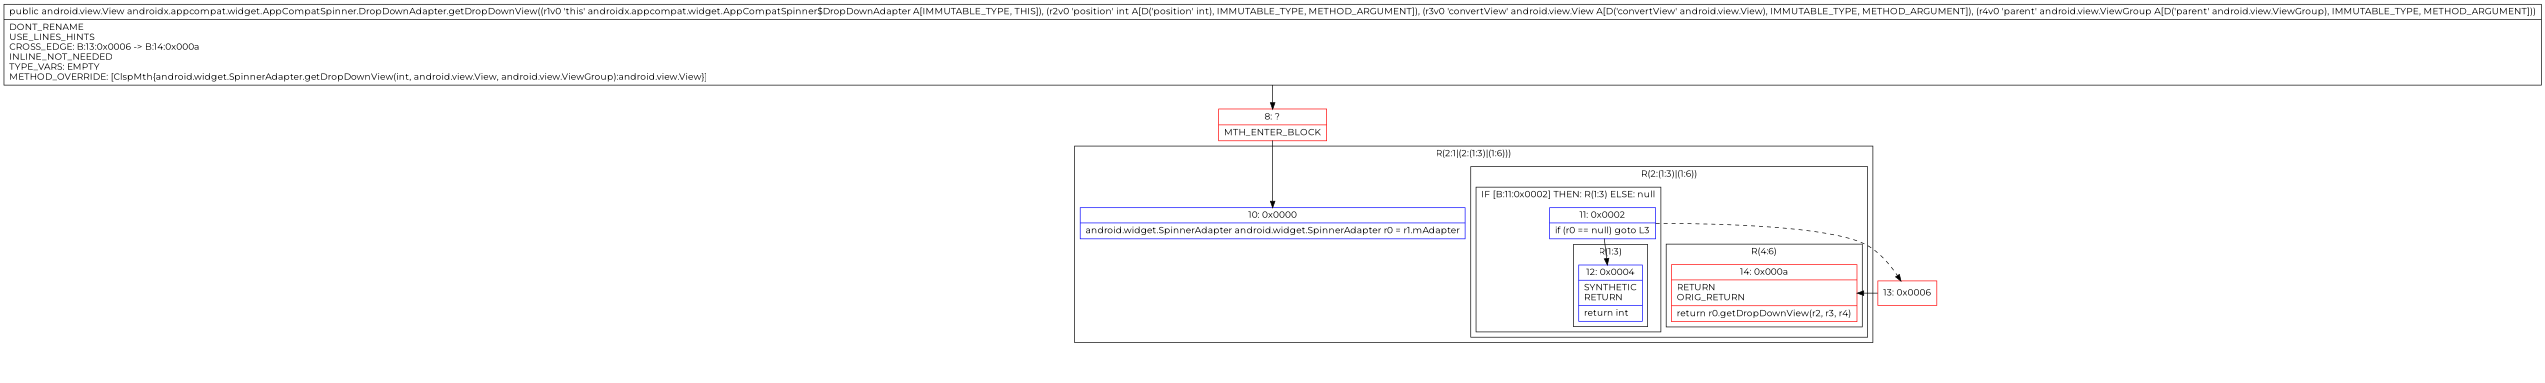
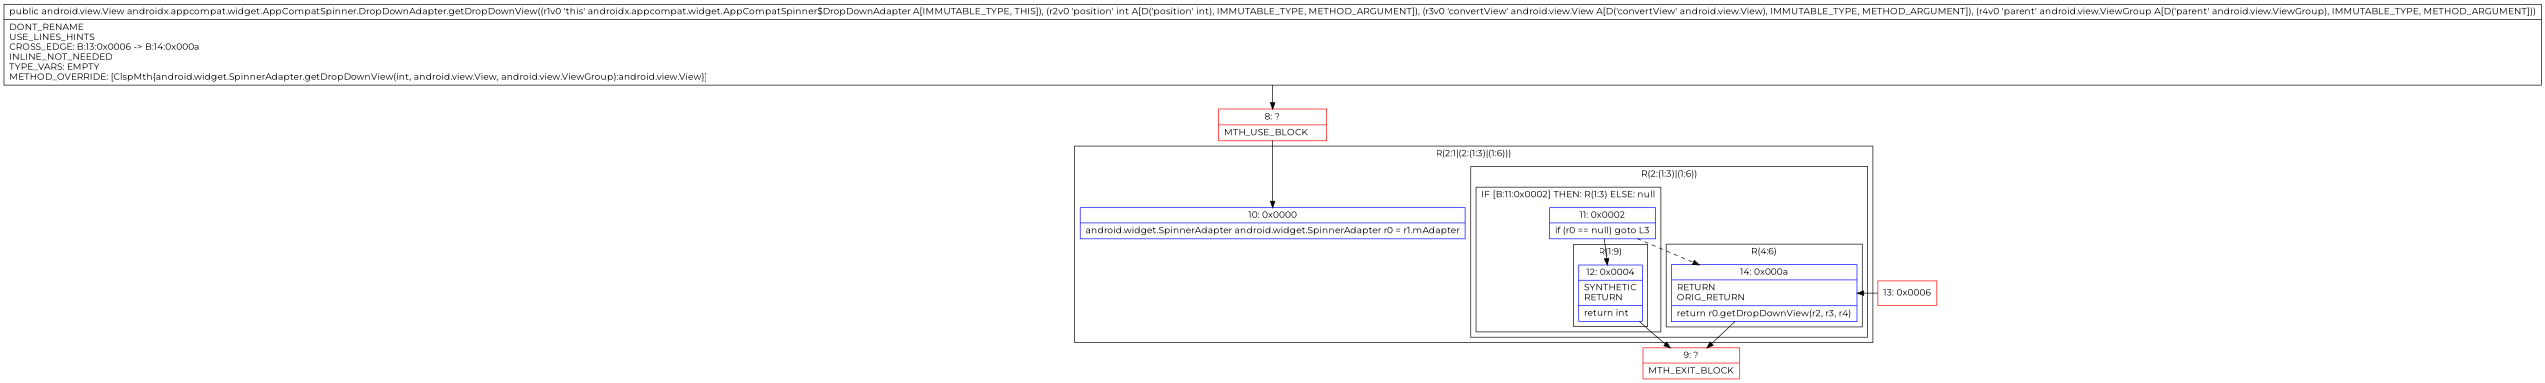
(1273, 133) -> (1266, 133)
(1784, 228) -> (1671, 253)
(1611, 252) -> (1611, 252)
(1764, 293) -> (1764, 293)
none -> (1691, 363)
